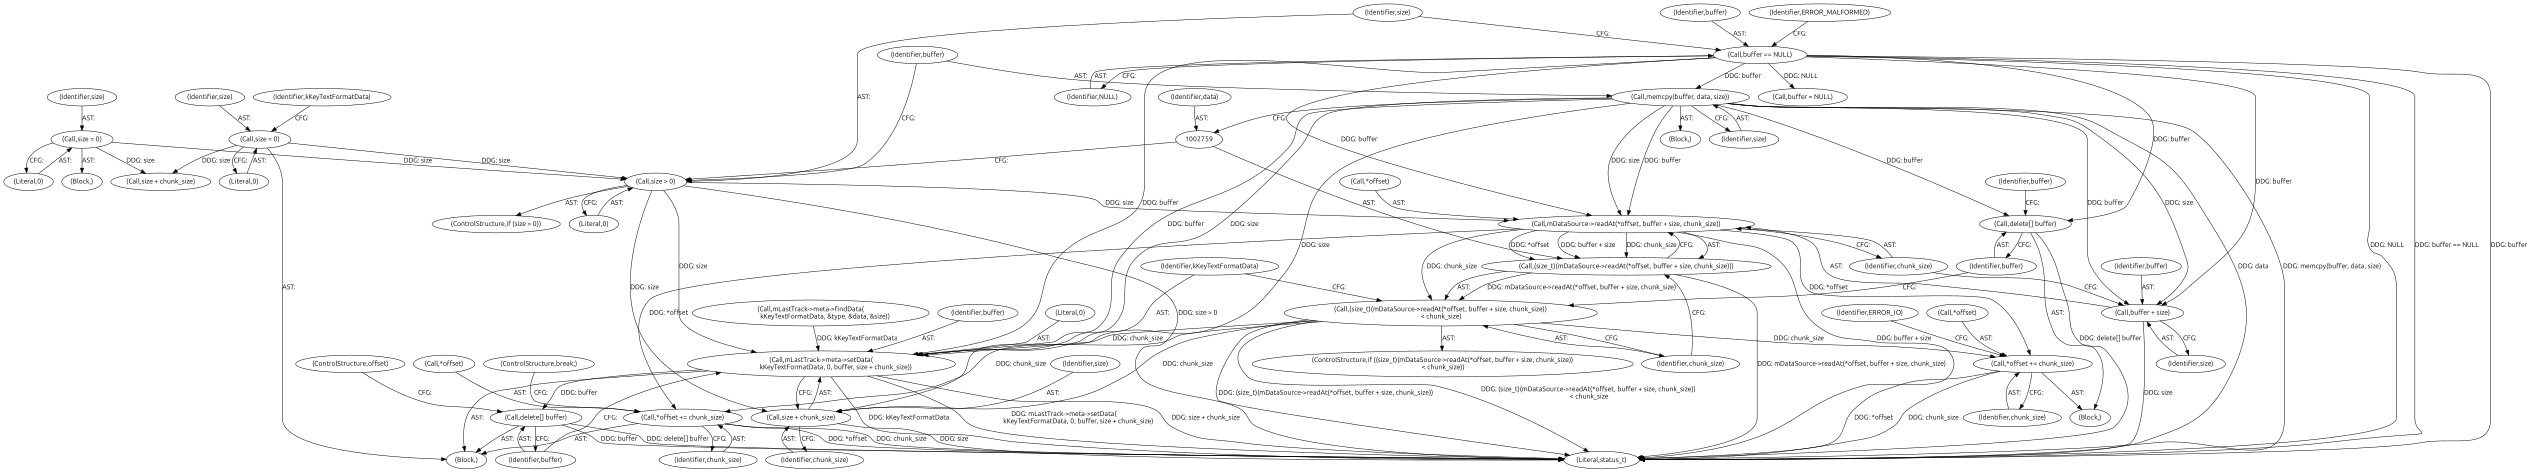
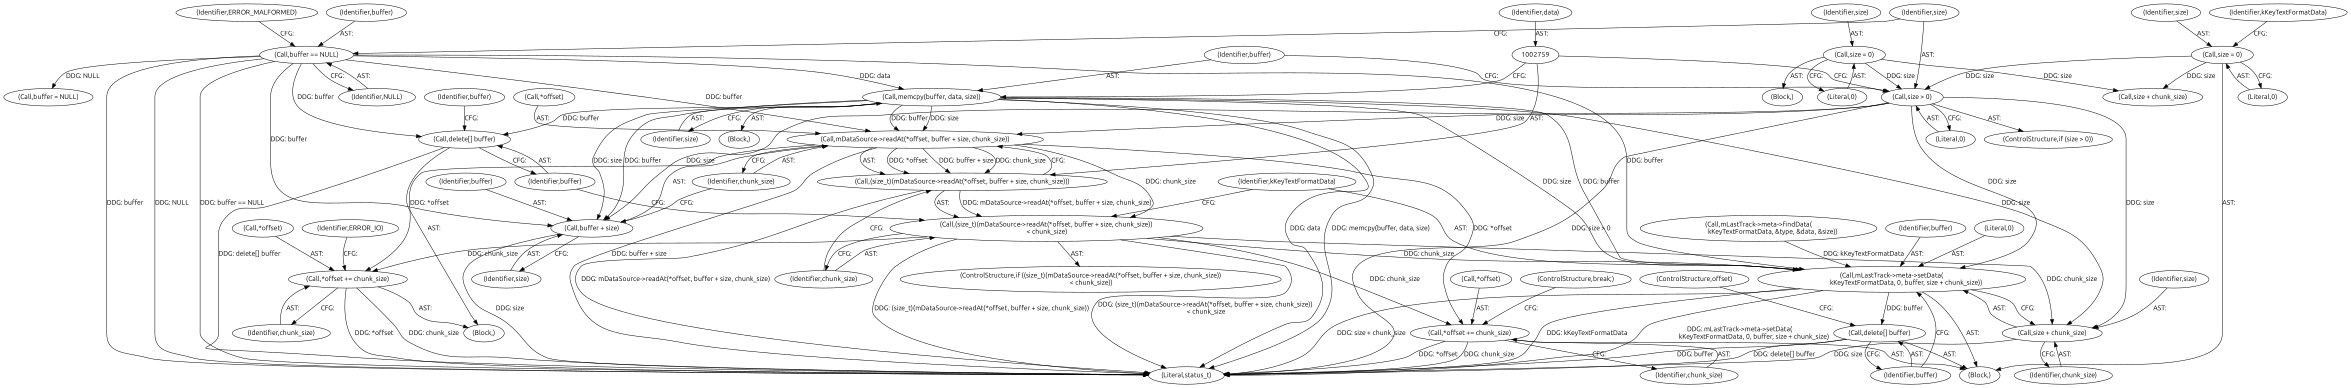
(1743, 76) -> (875, 76)
none -> (1233, 110)
(1315, 110) -> (1269, 95)
